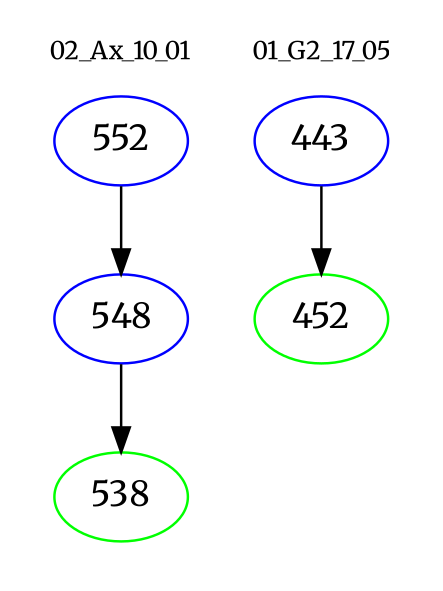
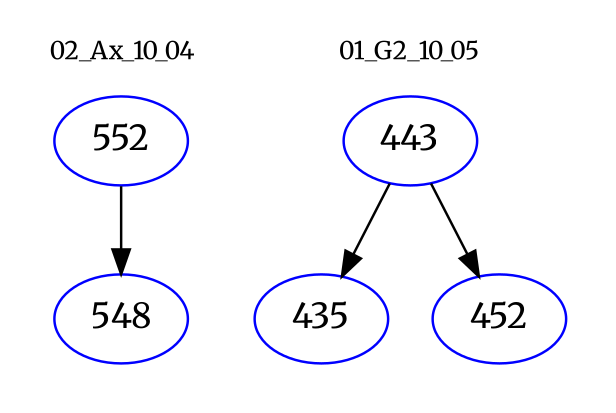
(121, 53) -> (122, 53)
(323, 53) -> (410, 53)
none -> (321, 319)
(321, 319) -> (499, 319)
(121, 497) -> none
